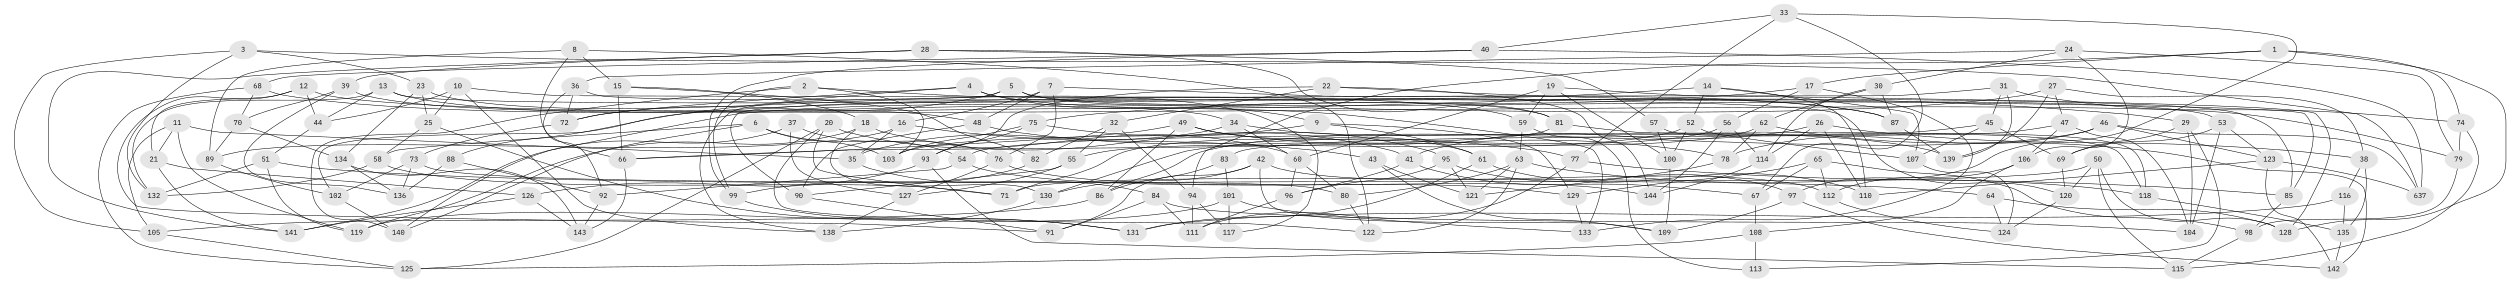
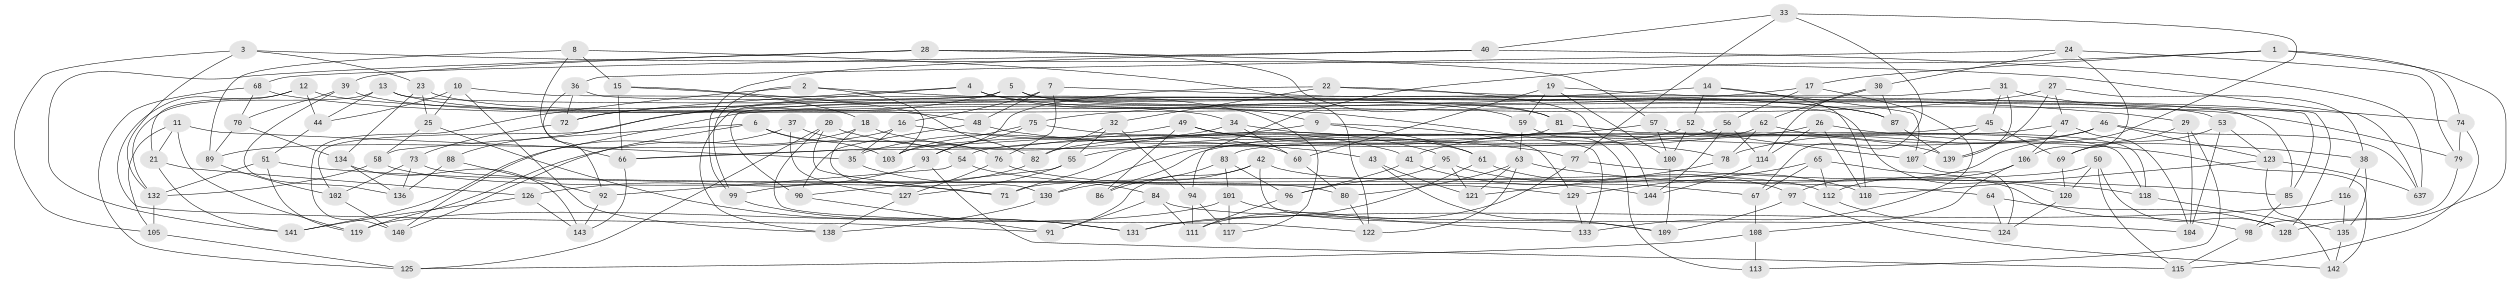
none -> (1343, 134)
(1294, 176) -> (1252, 175)
(628, 220) -> (154, 217)
